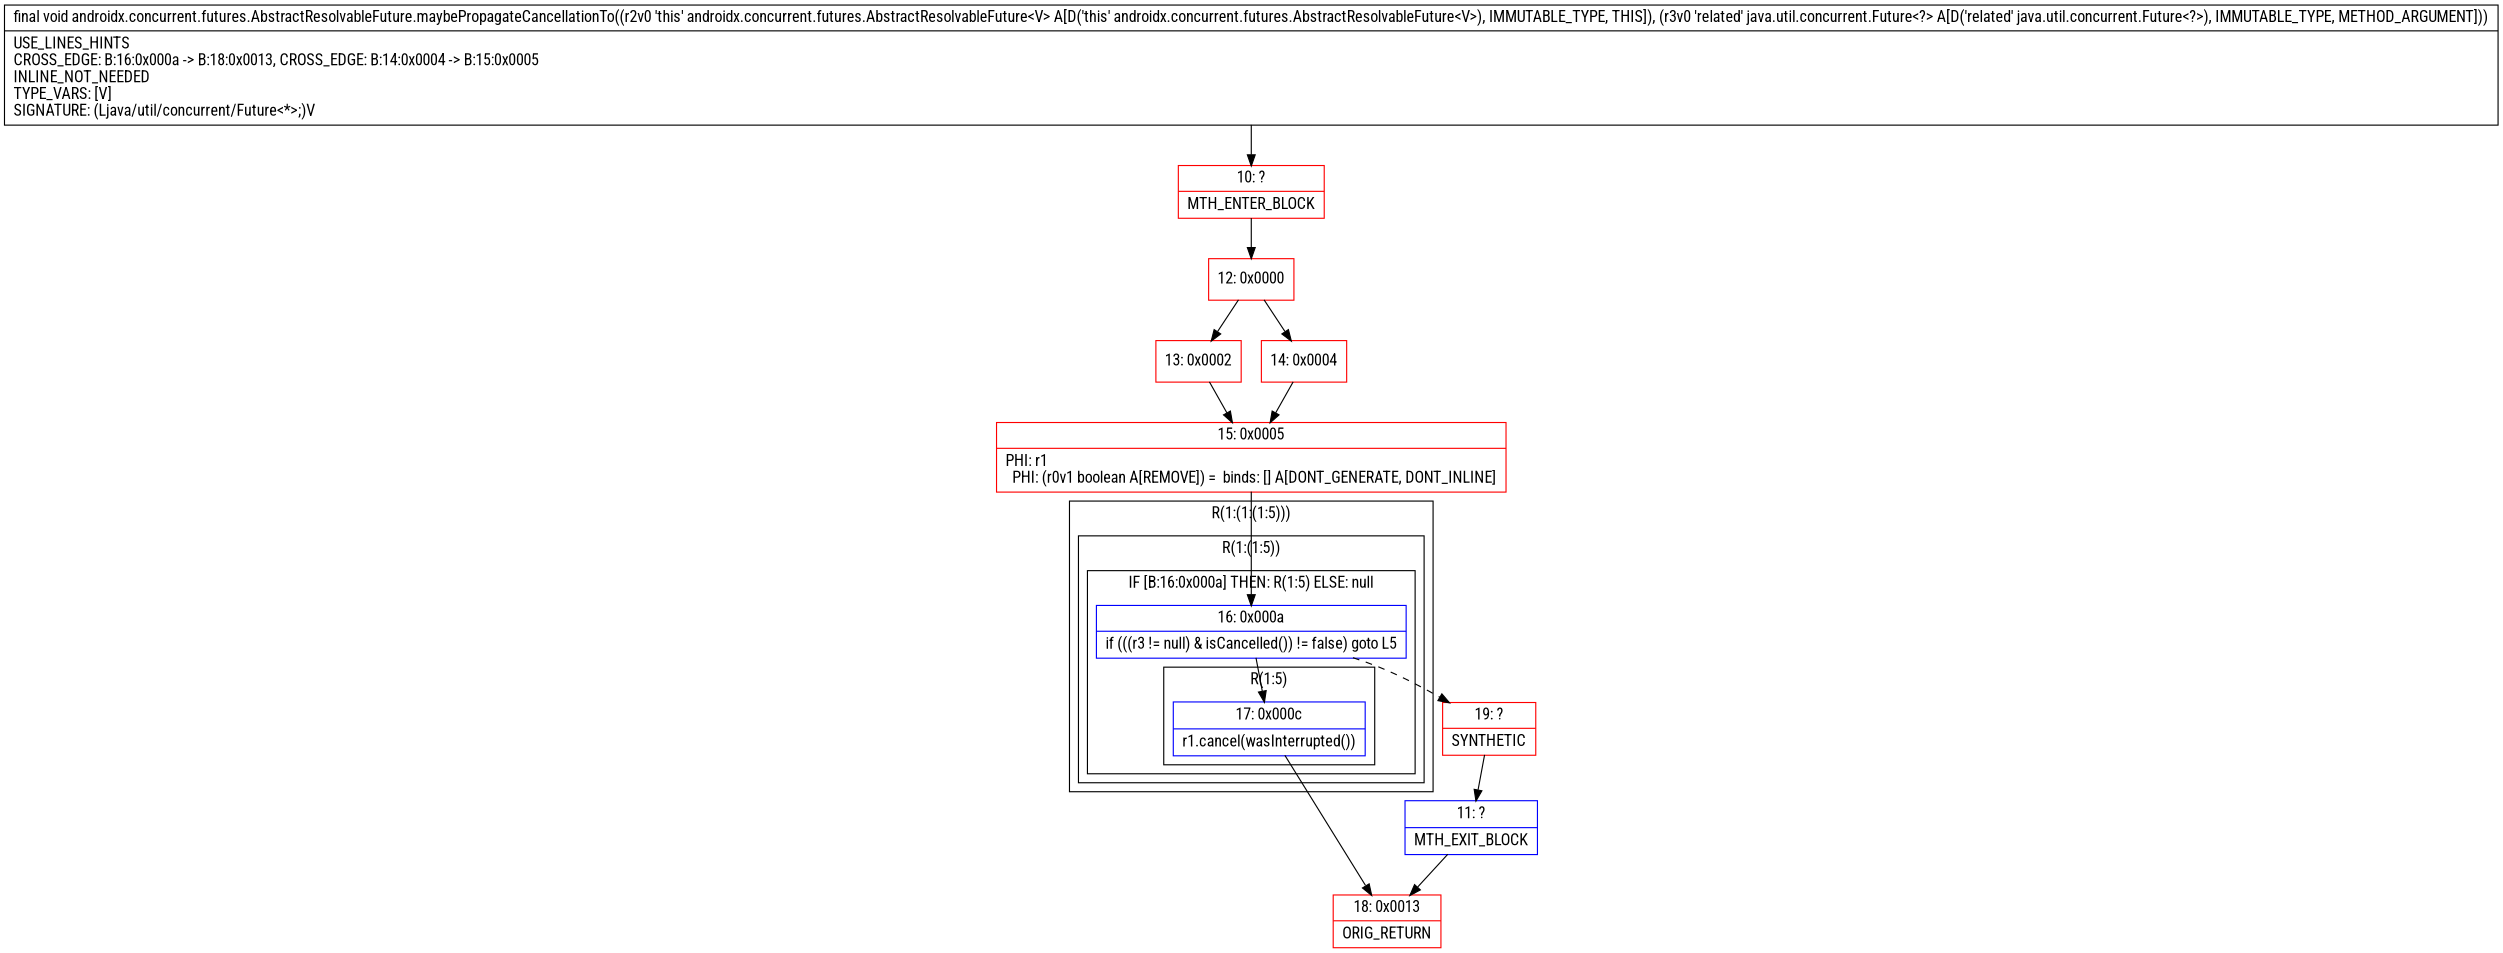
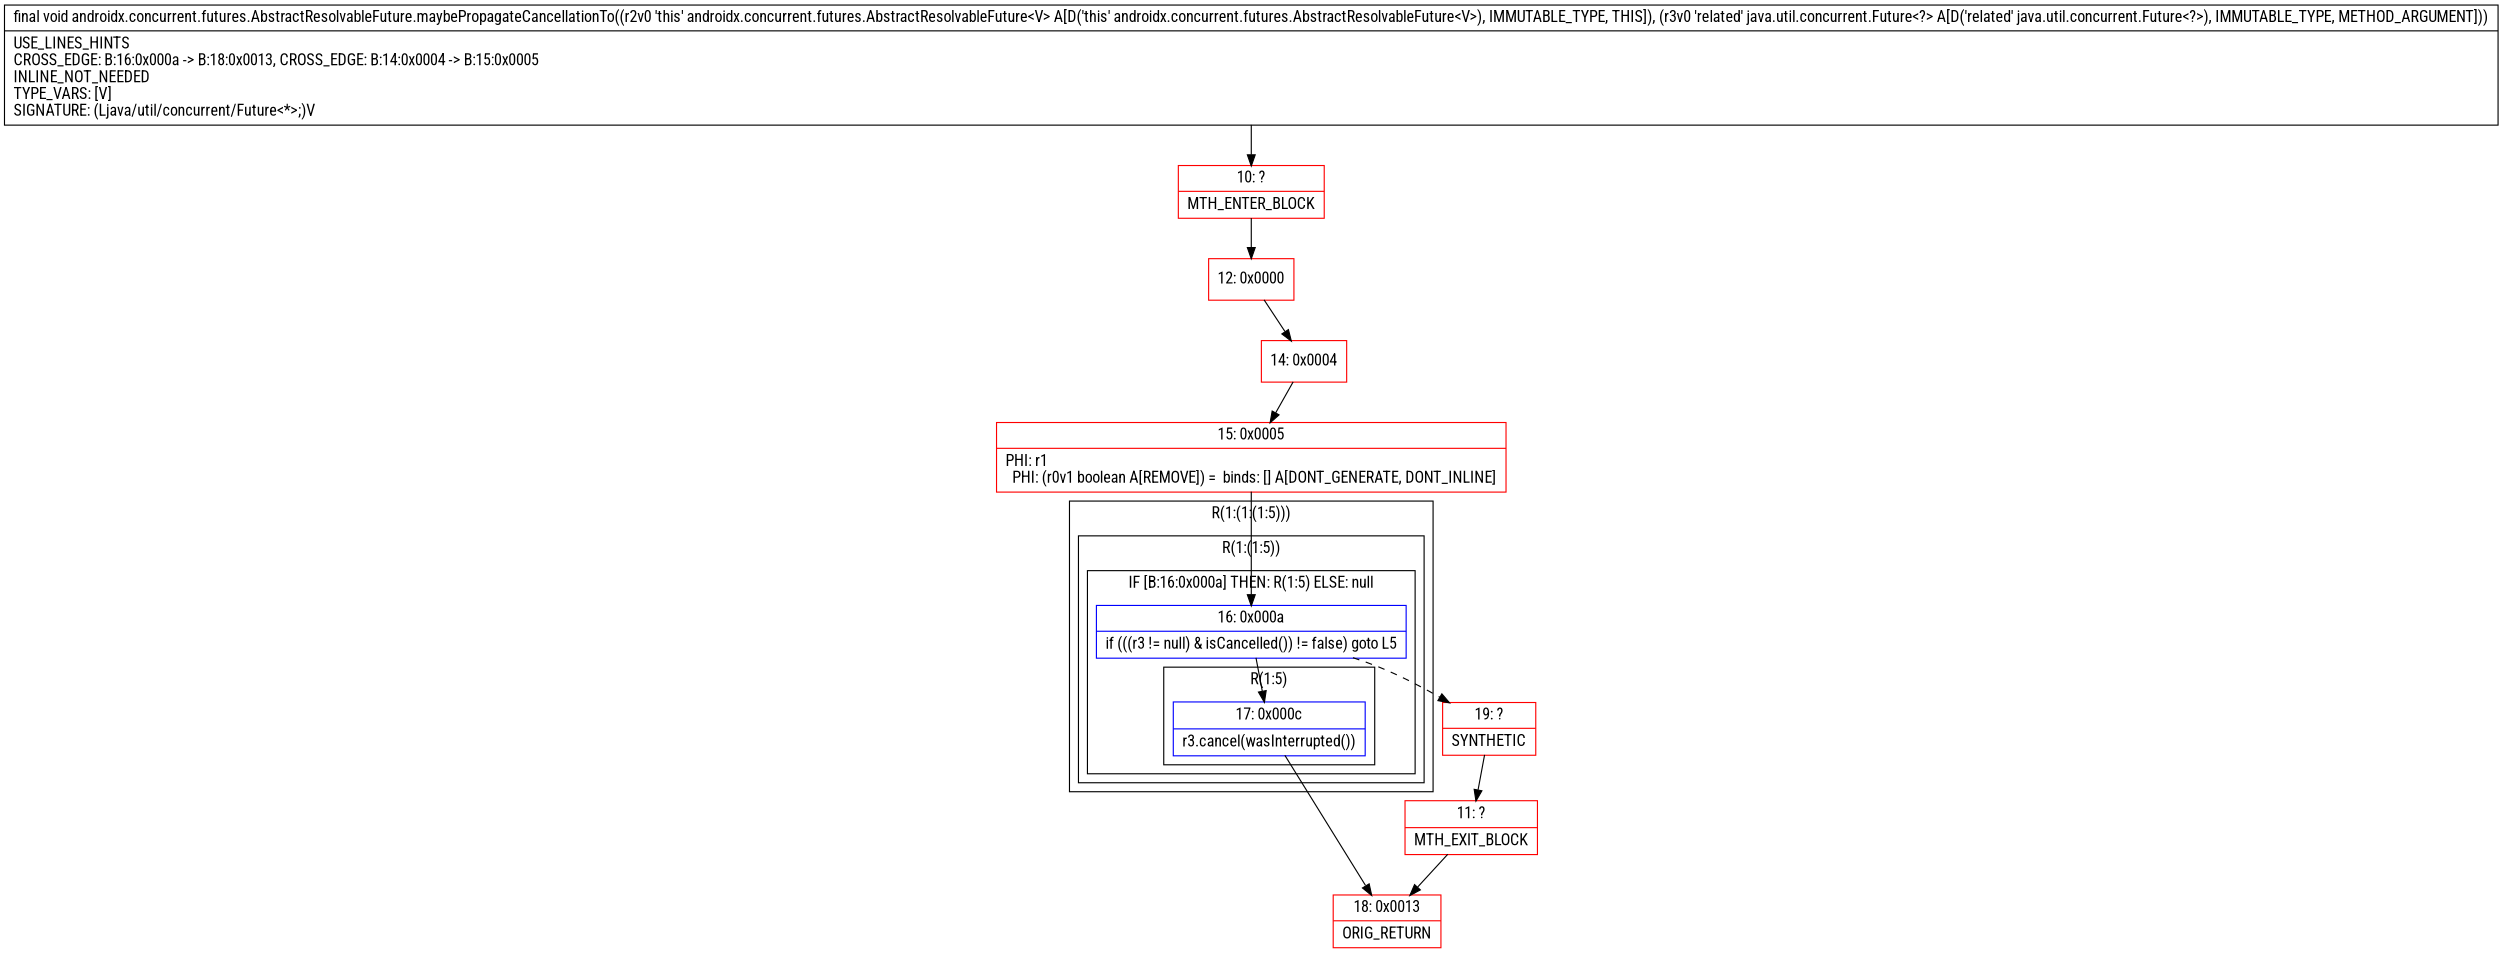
(1199, 361) -> none
(1269, 742) -> (1269, 742)
(1471, 828) -> (1471, 828)
